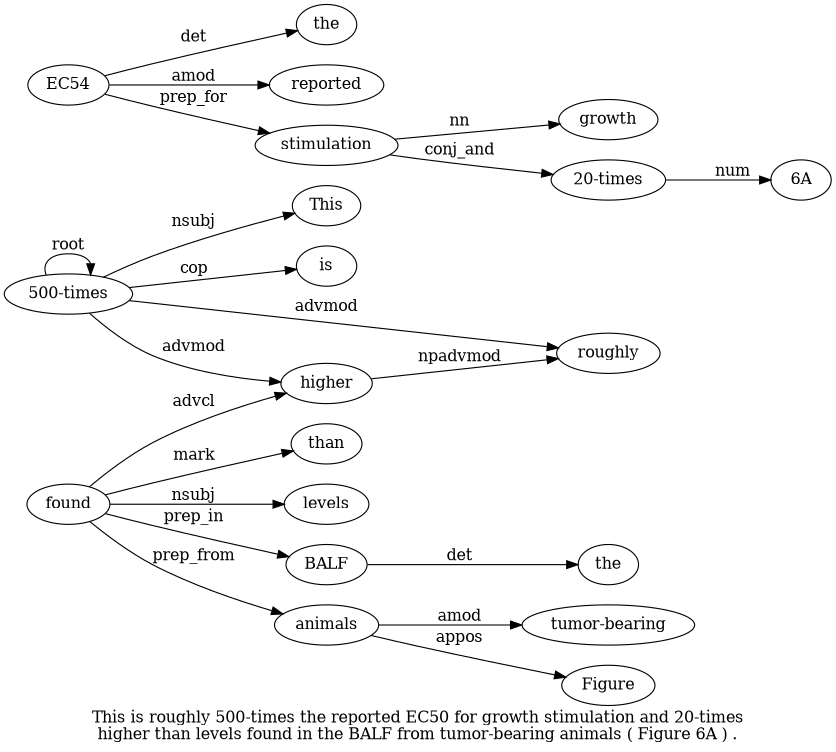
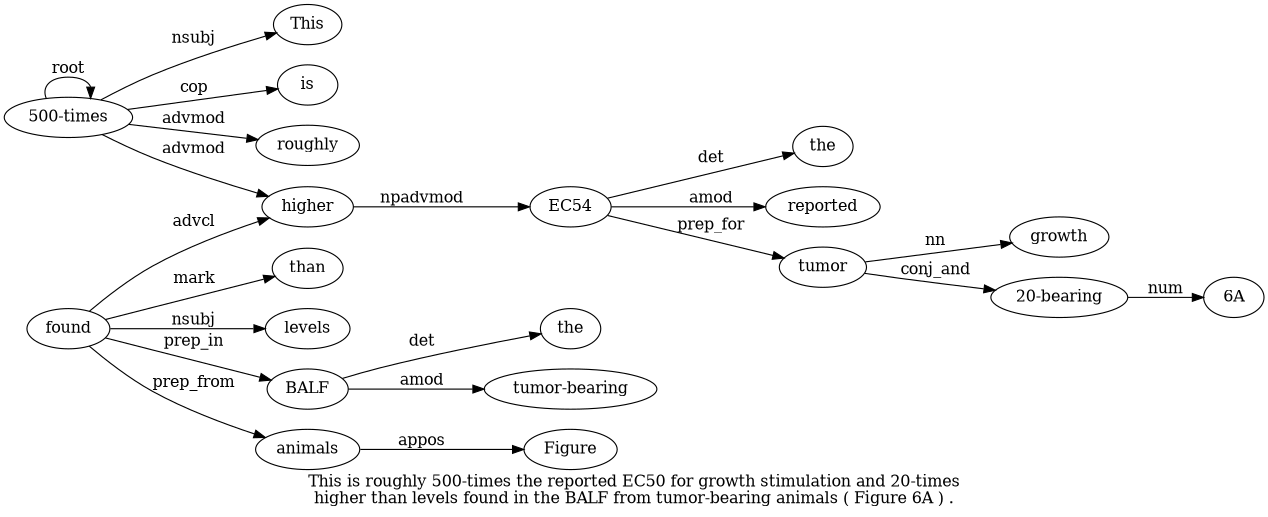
(327, 145) -> (823, 267)
(608, 180) -> (1059, 297)
(459, 369) -> (436, 207)
(445, 625) -> (411, 389)
